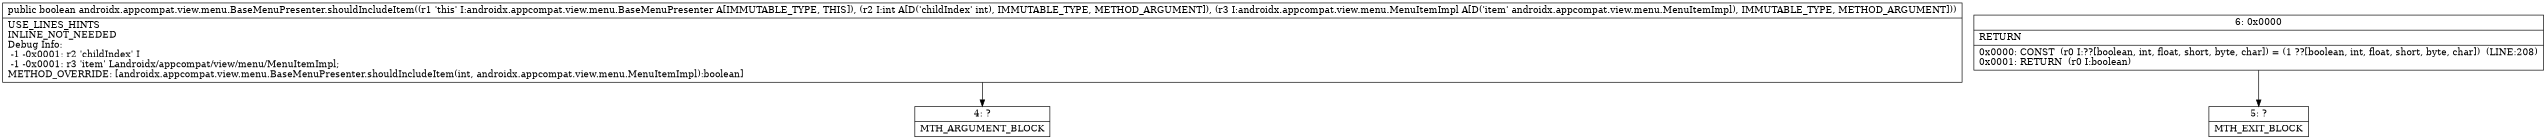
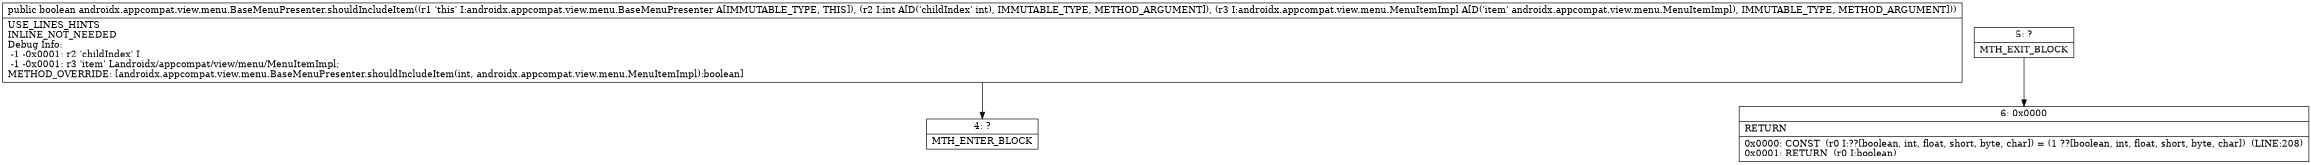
(2259, 85) -> (2024, 79)
(982, 129) -> (982, 141)
